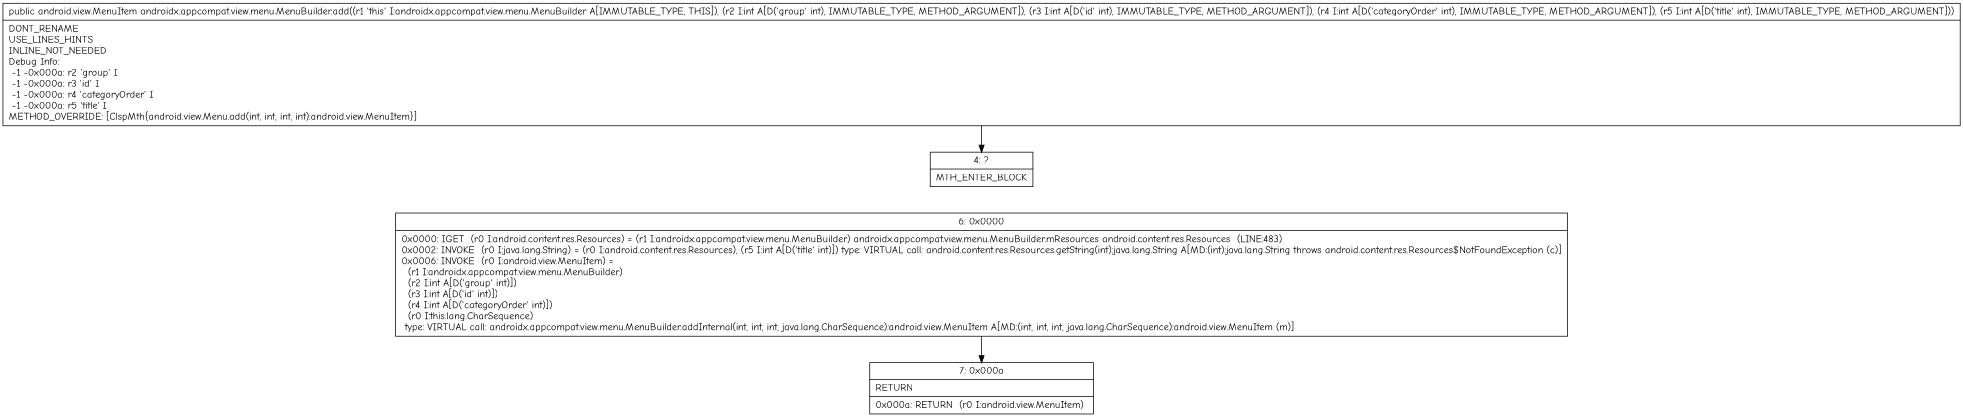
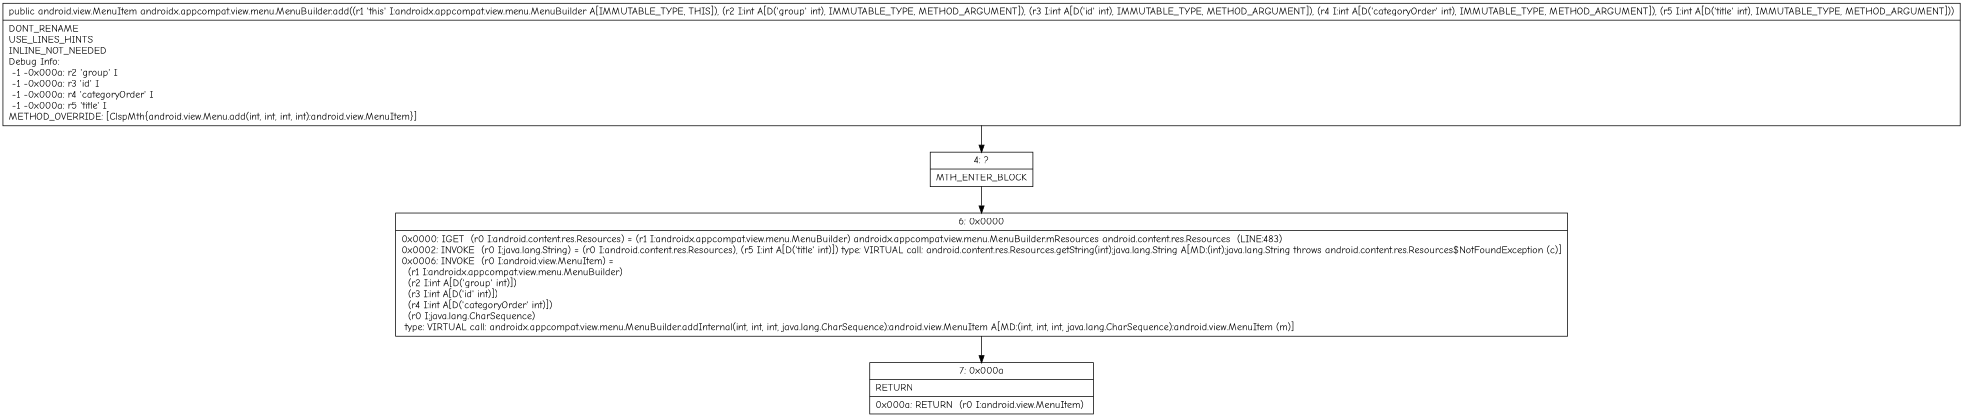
none -> (982, 196)
(467, 316) -> (469, 316)
